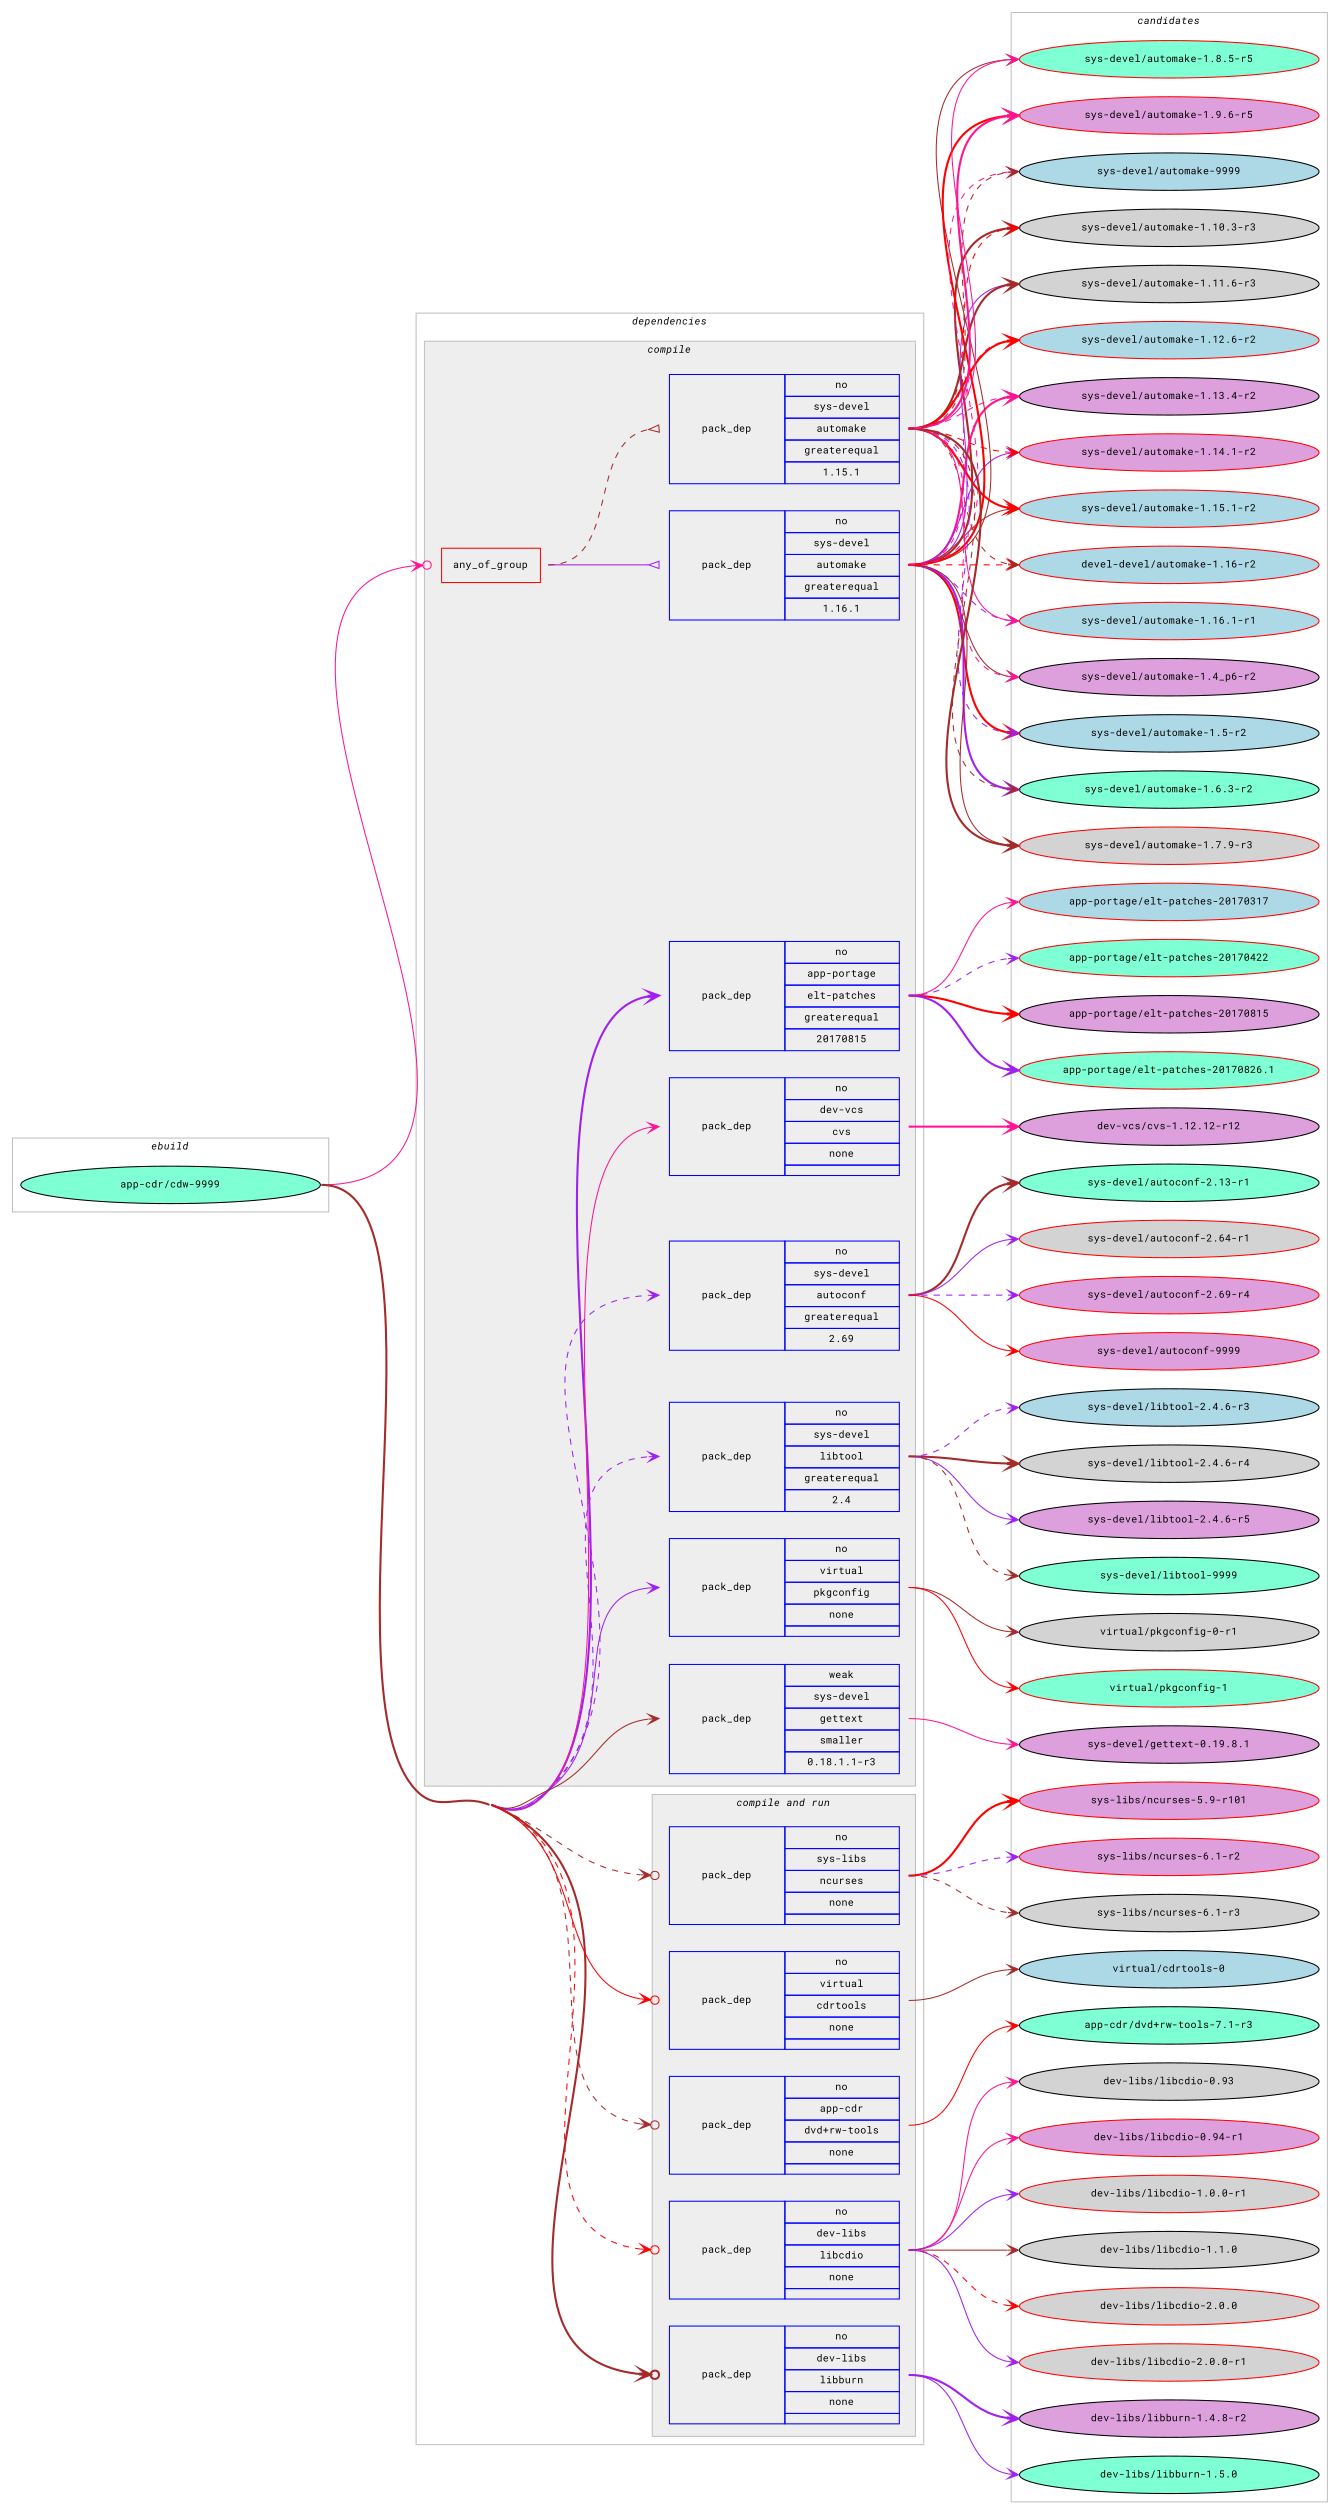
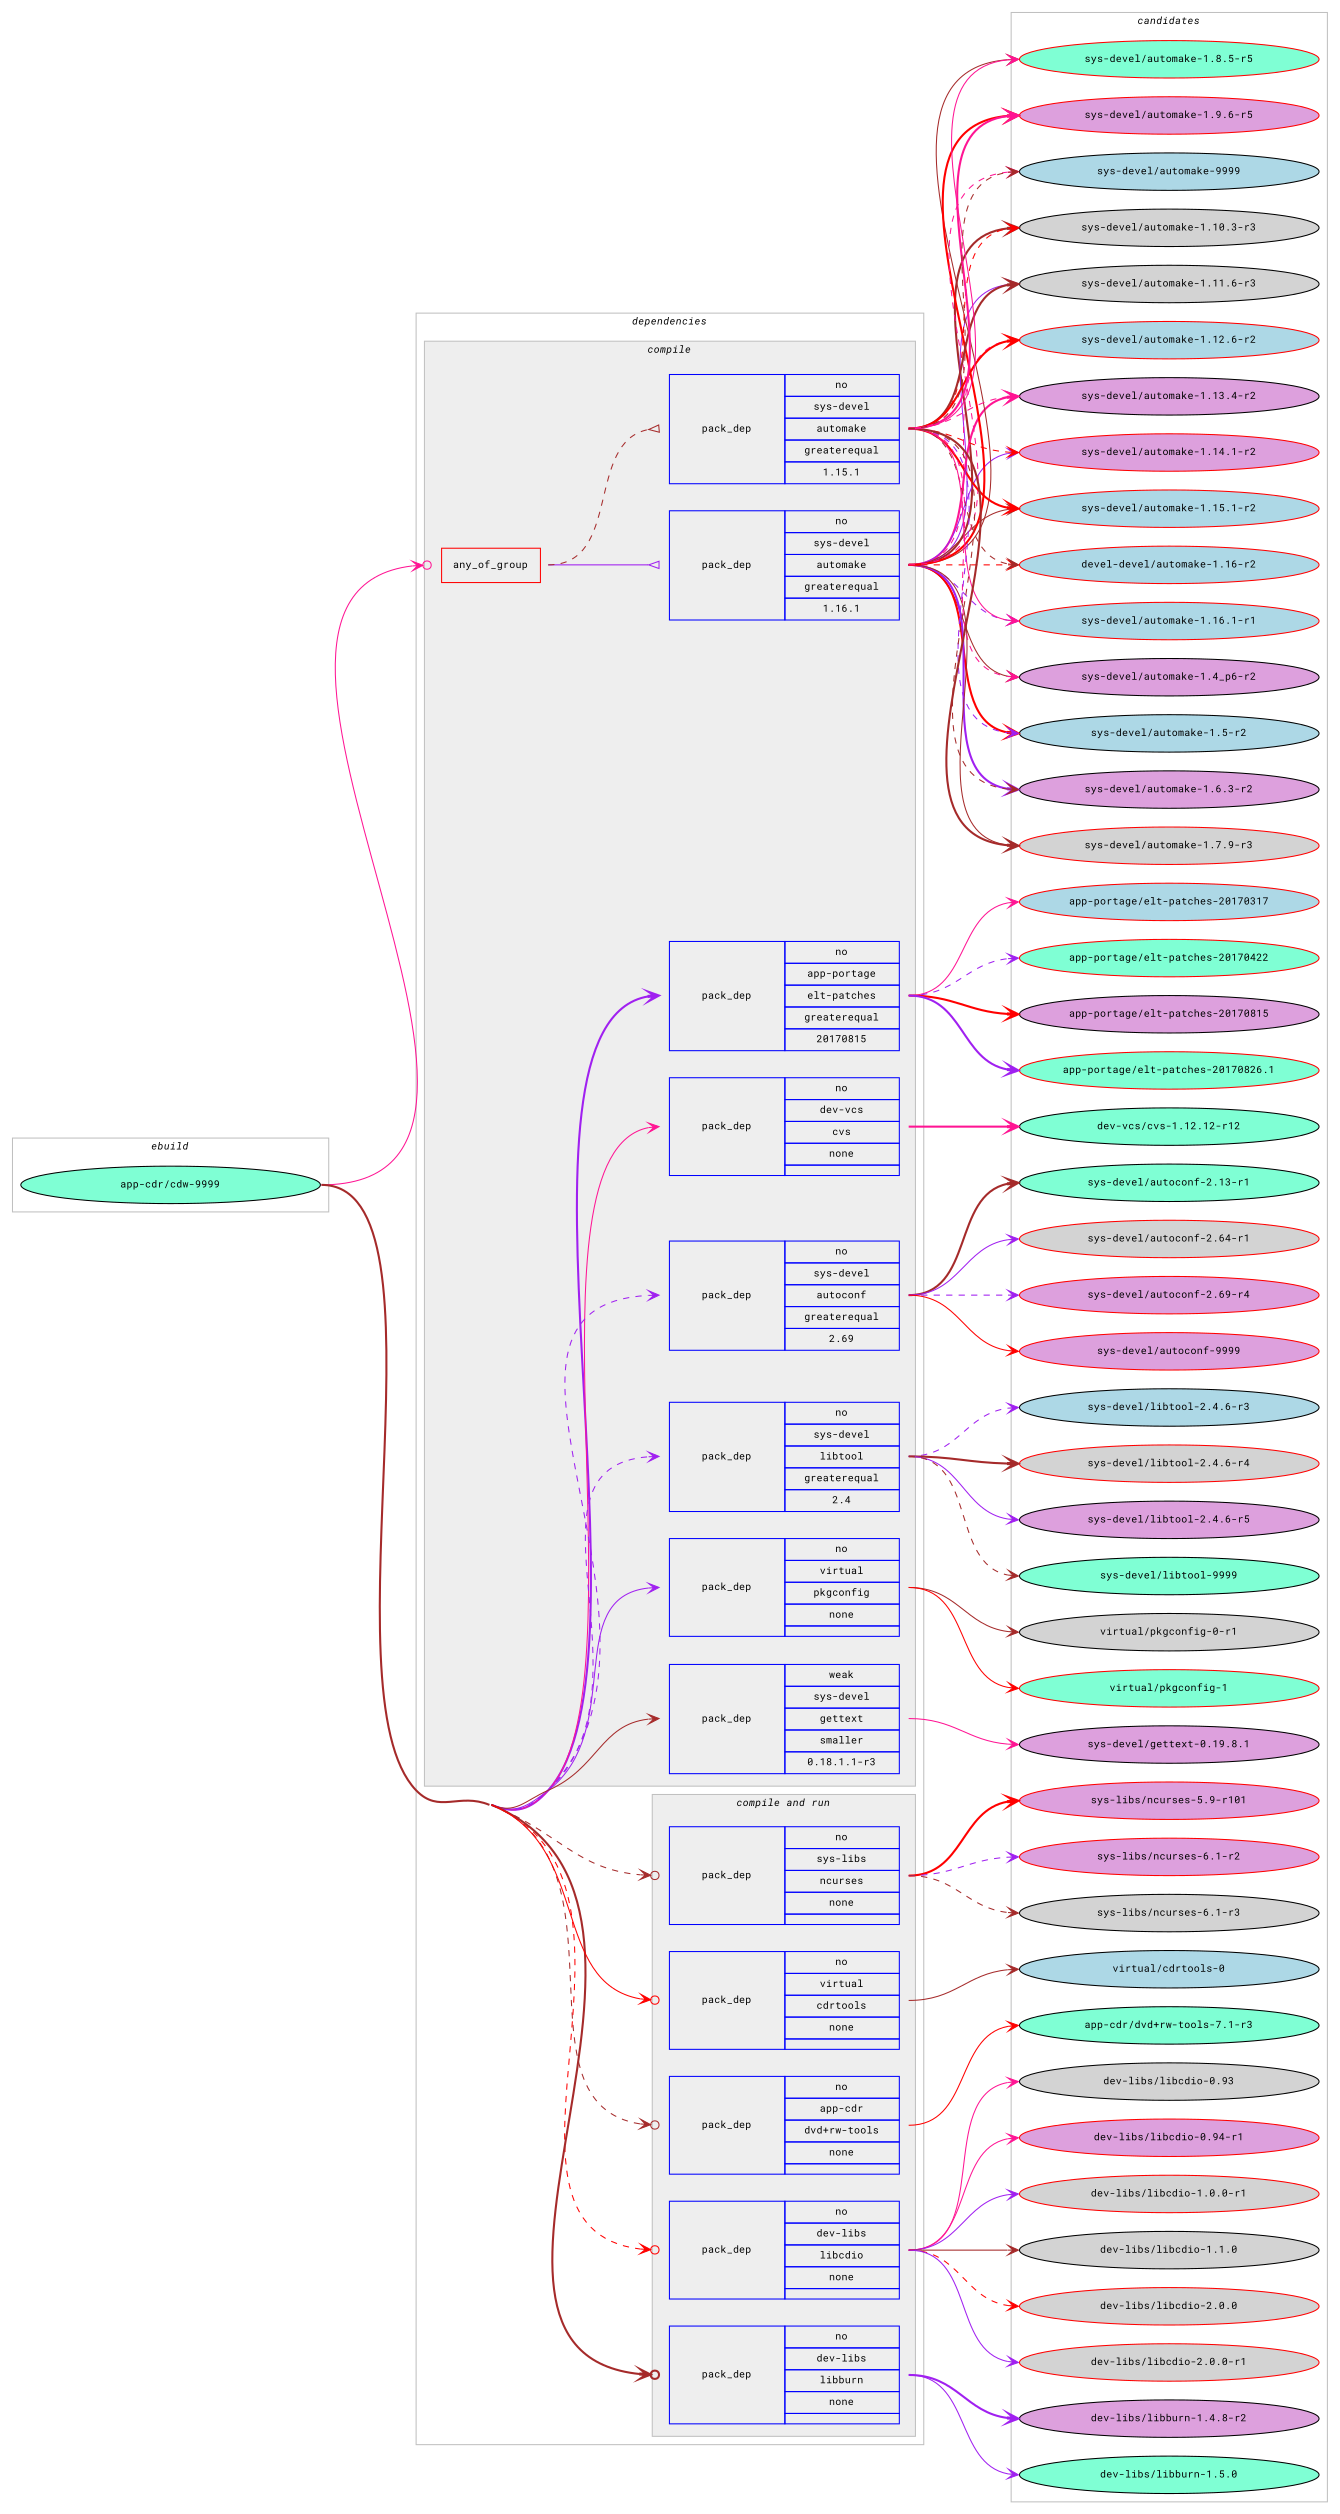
(1169, 790) -> (1169, 790)
(1169, 1127) -> (1169, 1127)
(1169, 1464) -> (1169, 1464)
